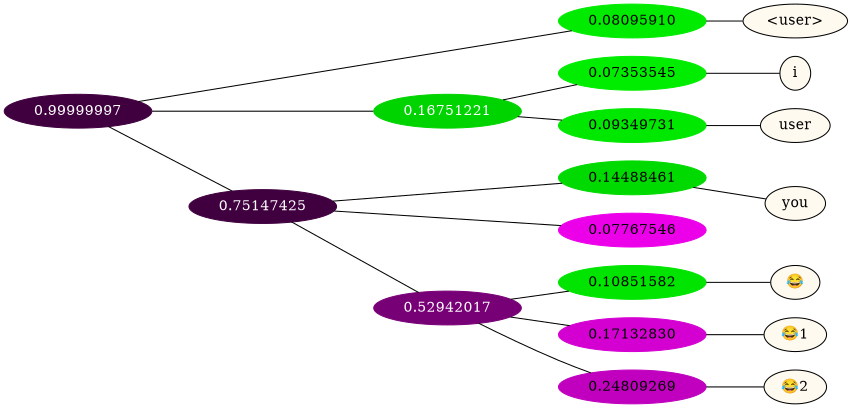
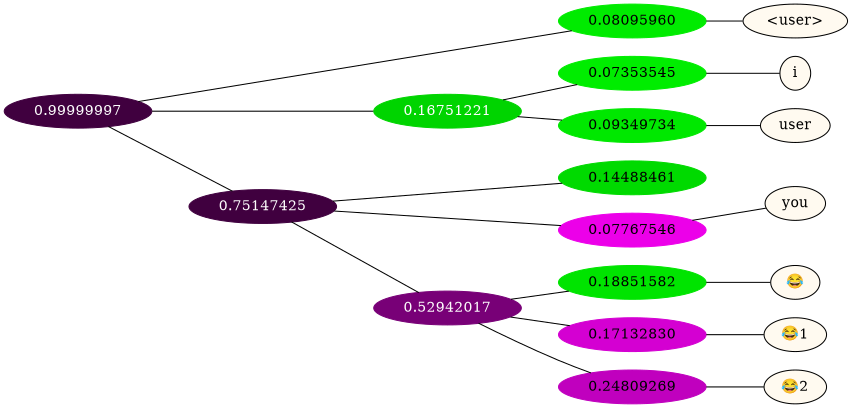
(632, 21) -> (632, 21)
(632, 126) -> (632, 126)
(730, 193) -> (729, 214)
(632, 282) -> (632, 282)
